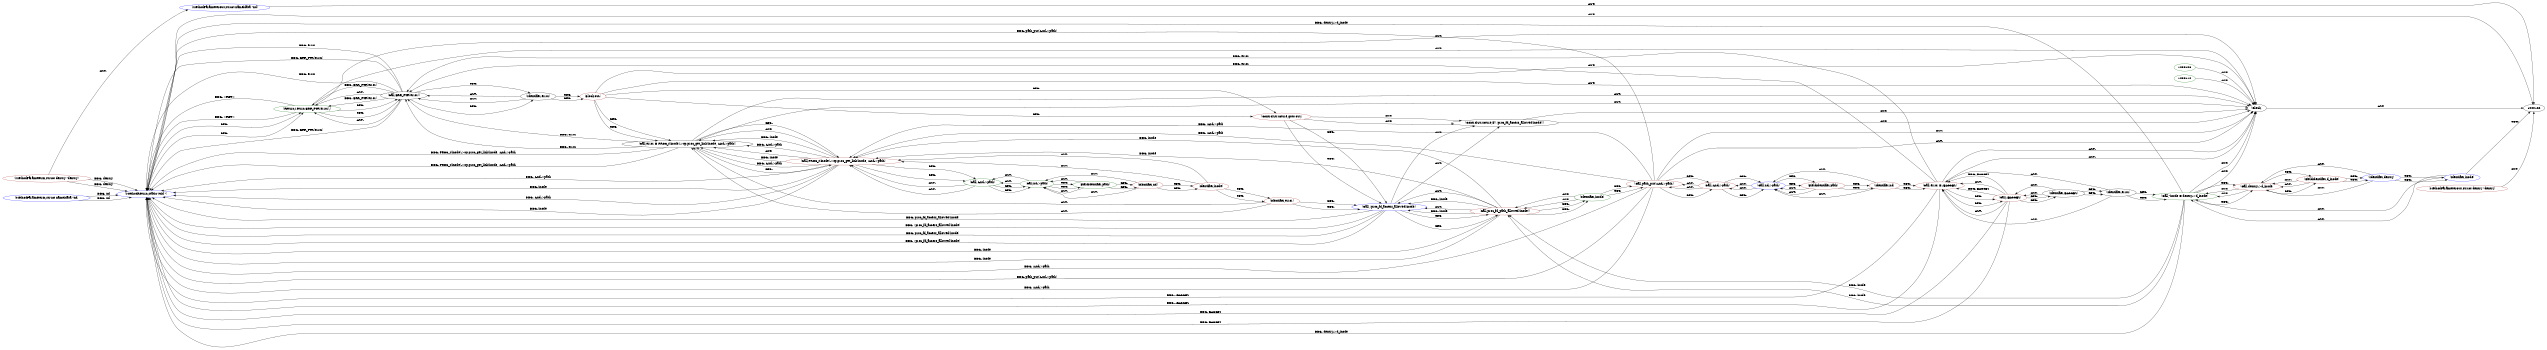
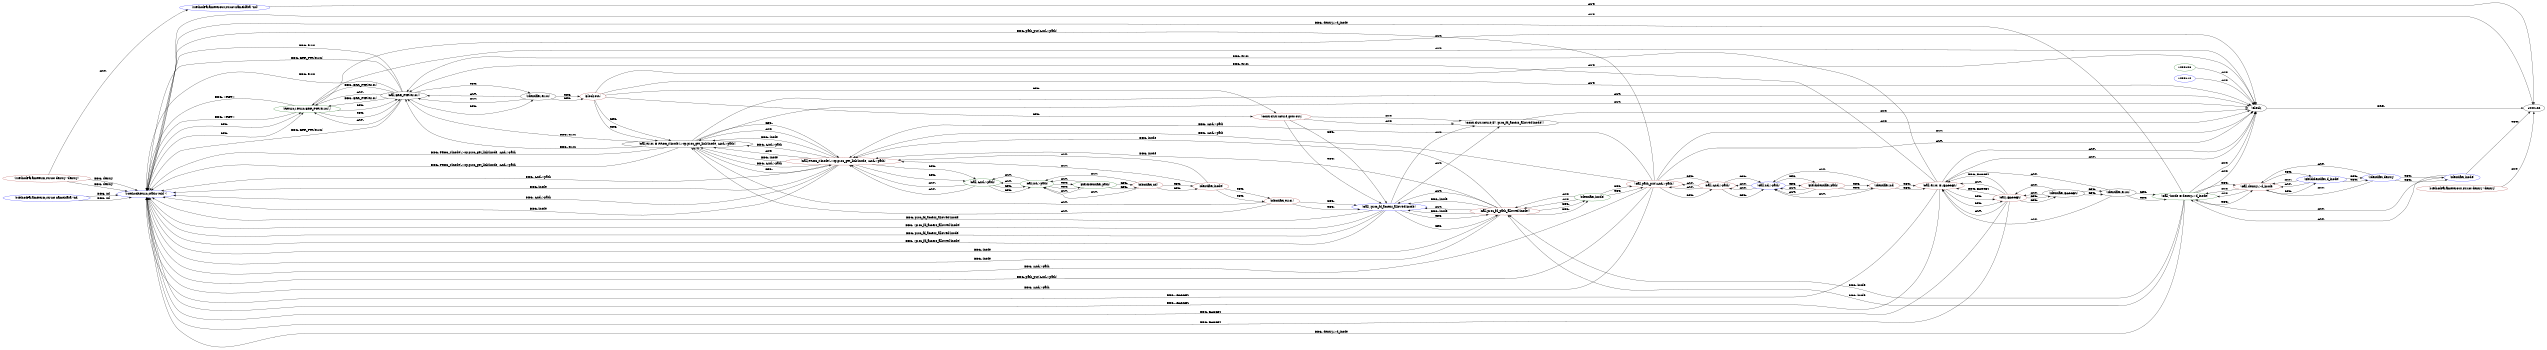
(2185, 79) -> (2185, 79)
(2382, 107) -> (2382, 107)
(2322, 179) -> (2322, 179)
